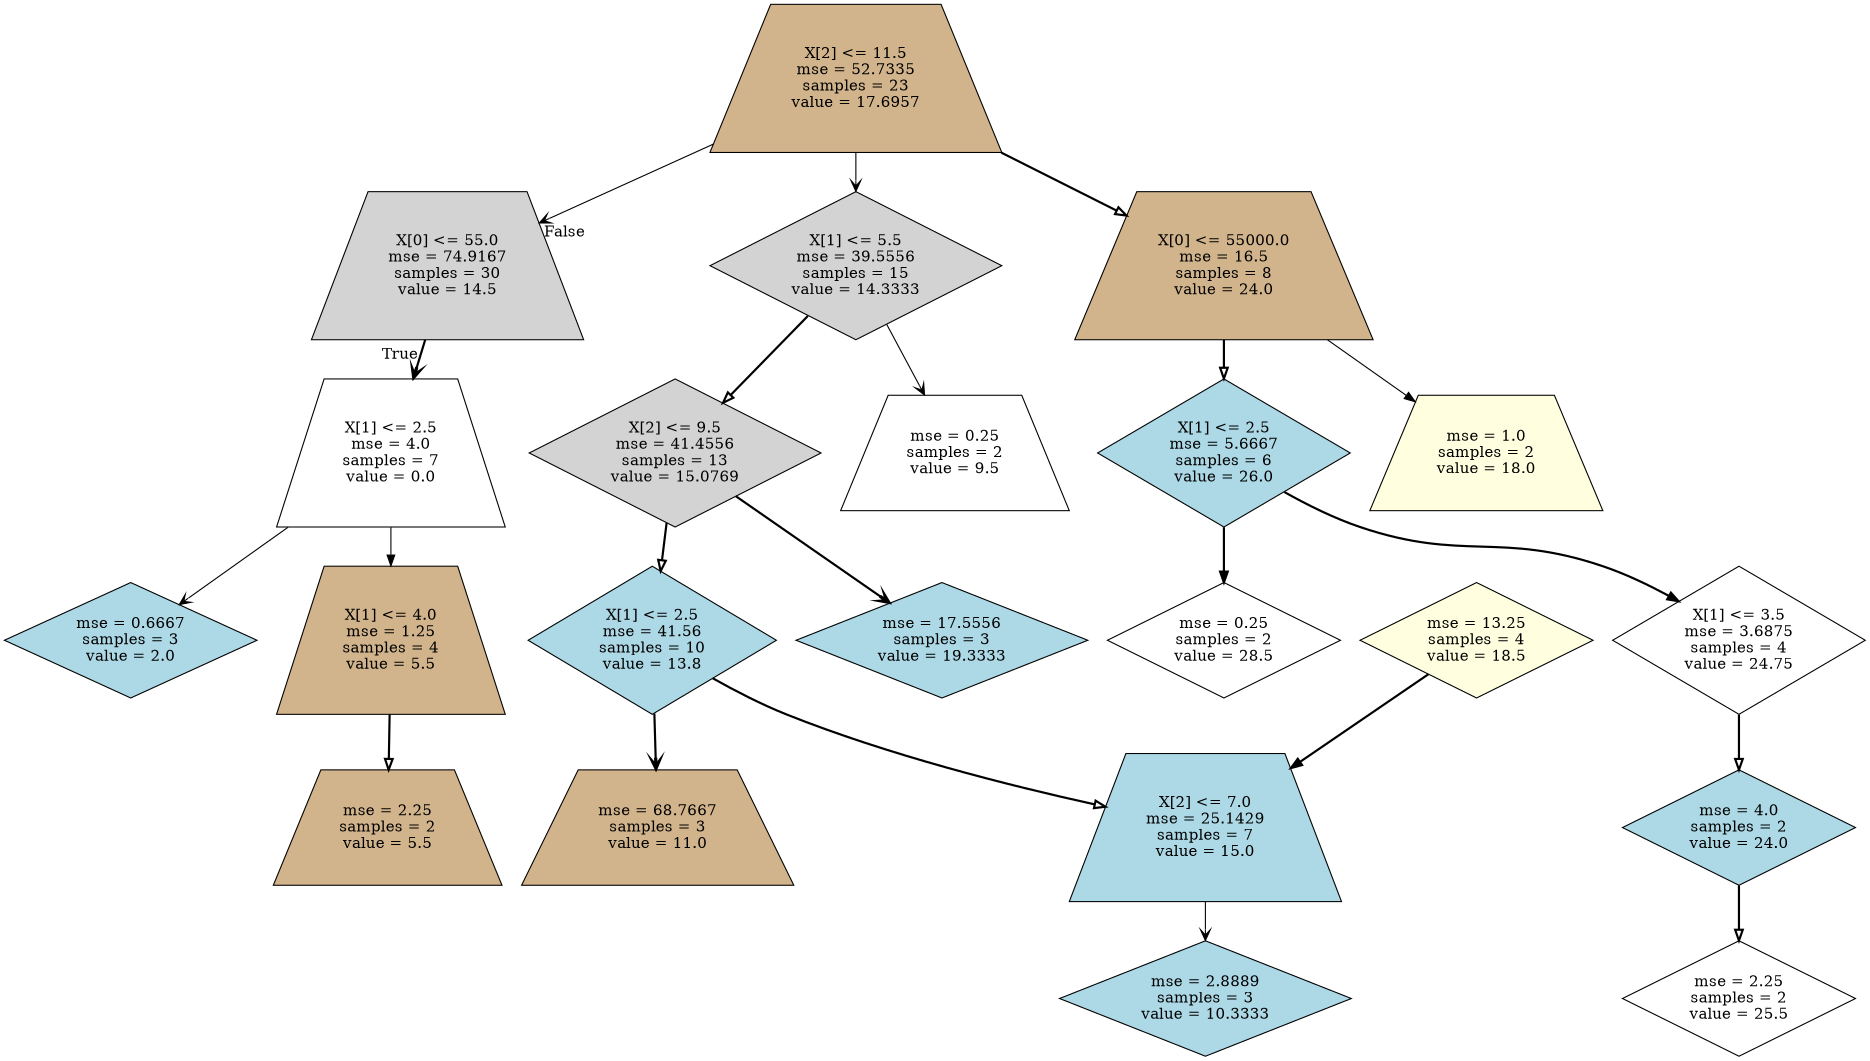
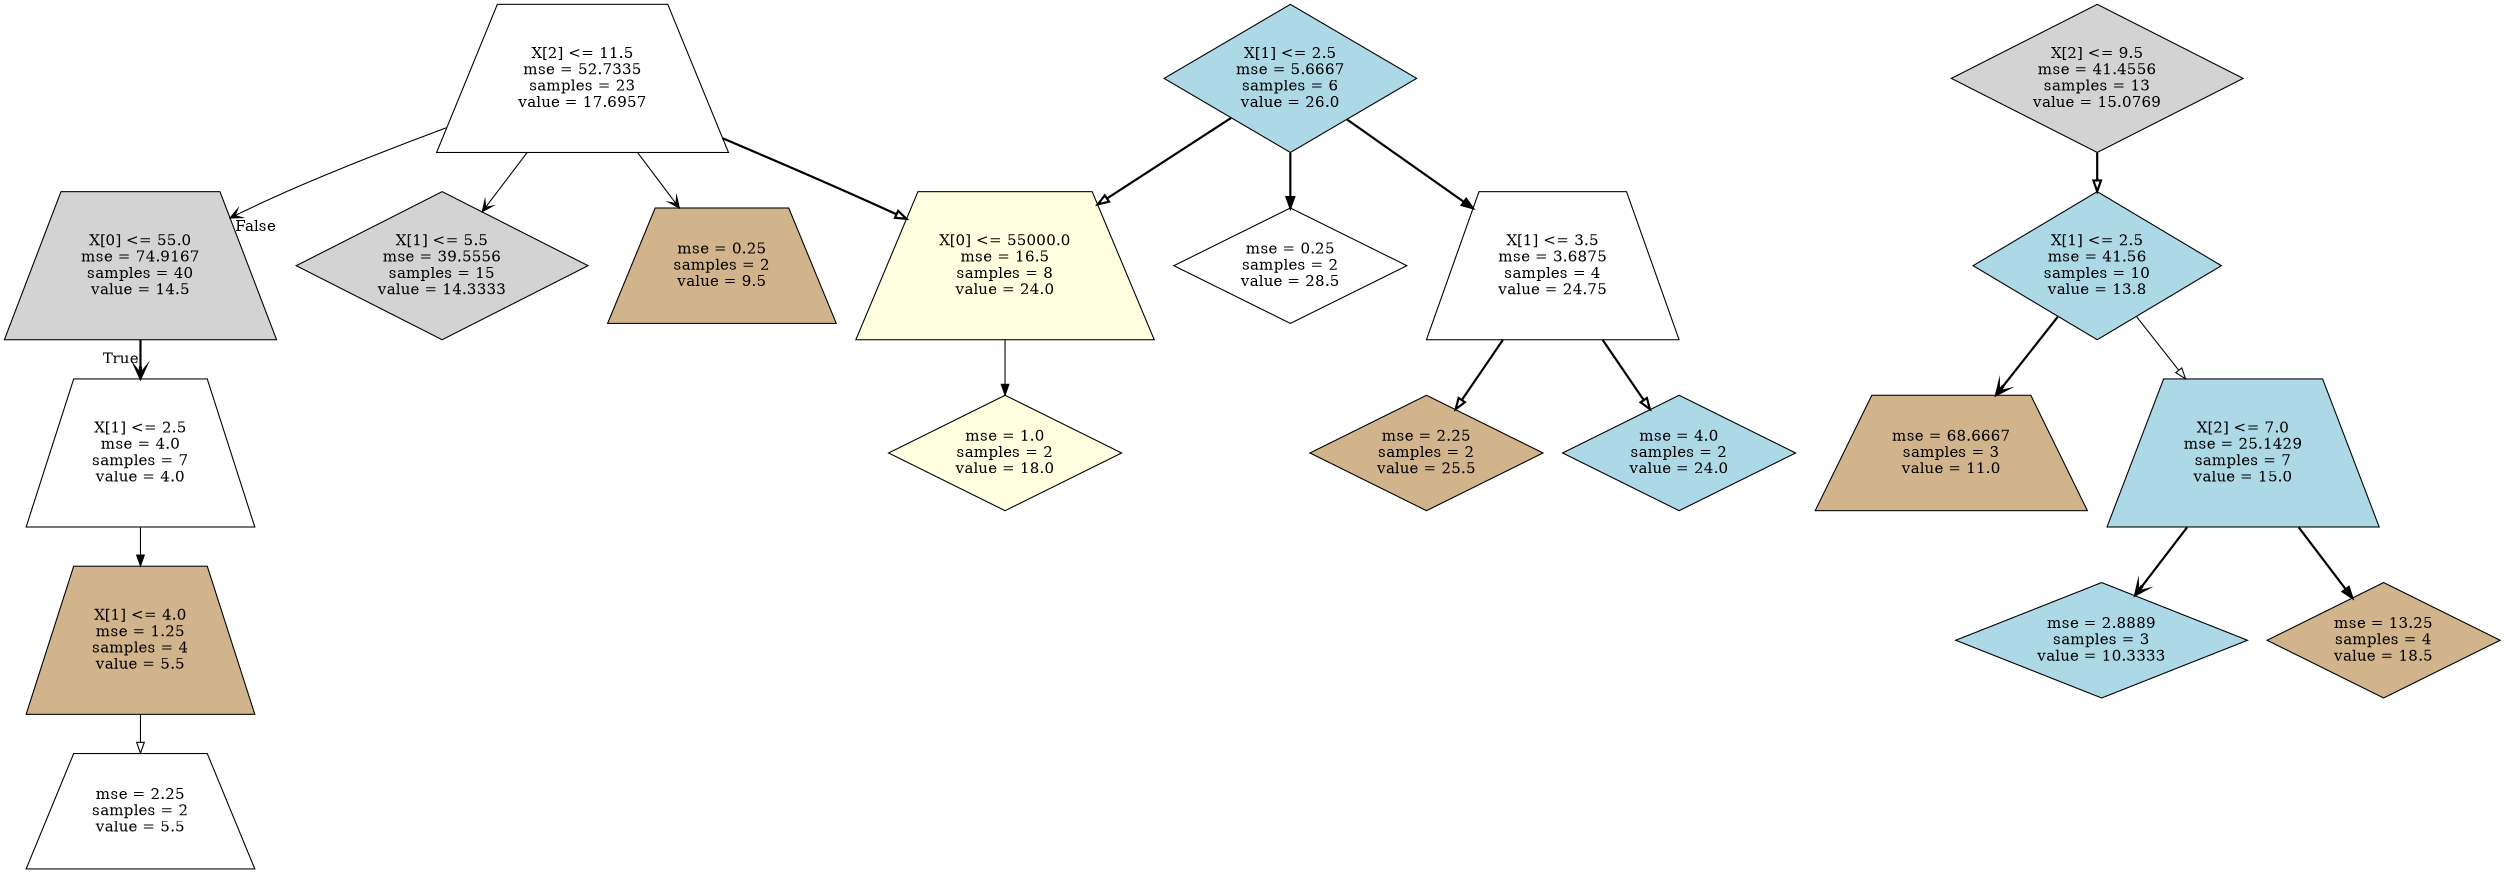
(856, 78) -> (583, 78)
(448, 266) -> (140, 266)
(1224, 266) -> (1005, 266)
(1224, 354) -> (1169, 158)
(769, 355) -> none
(903, 355) -> (655, 176)
(391, 453) -> (140, 453)
(955, 453) -> (722, 266)
(1486, 453) -> (1005, 453)
(131, 640) -> none
(942, 640) -> none
(1477, 640) -> (2384, 640)
(1739, 640) -> (1553, 266)
(1364, 718) -> (2322, 558)
(389, 737) -> (140, 728)
(899, 754) -> (2158, 343)
(388, 828) -> (140, 811)
(658, 828) -> (1951, 453)
(1739, 907) -> (1482, 370)
(1205, 916) -> (2164, 557)
(1739, 999) -> (1426, 453)
